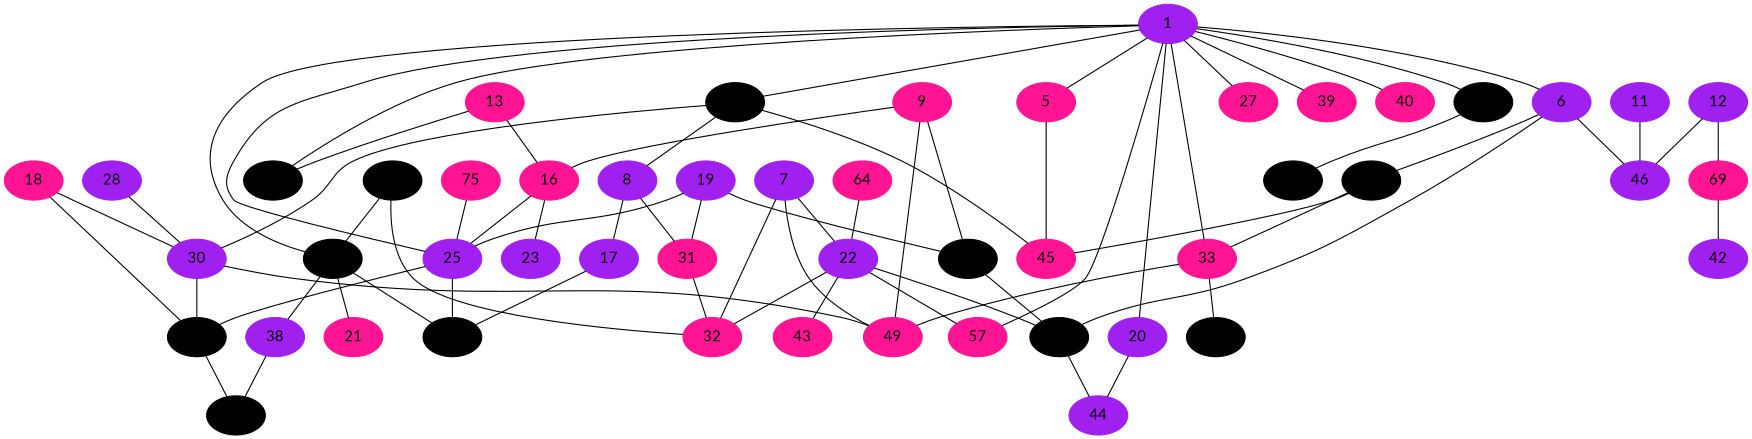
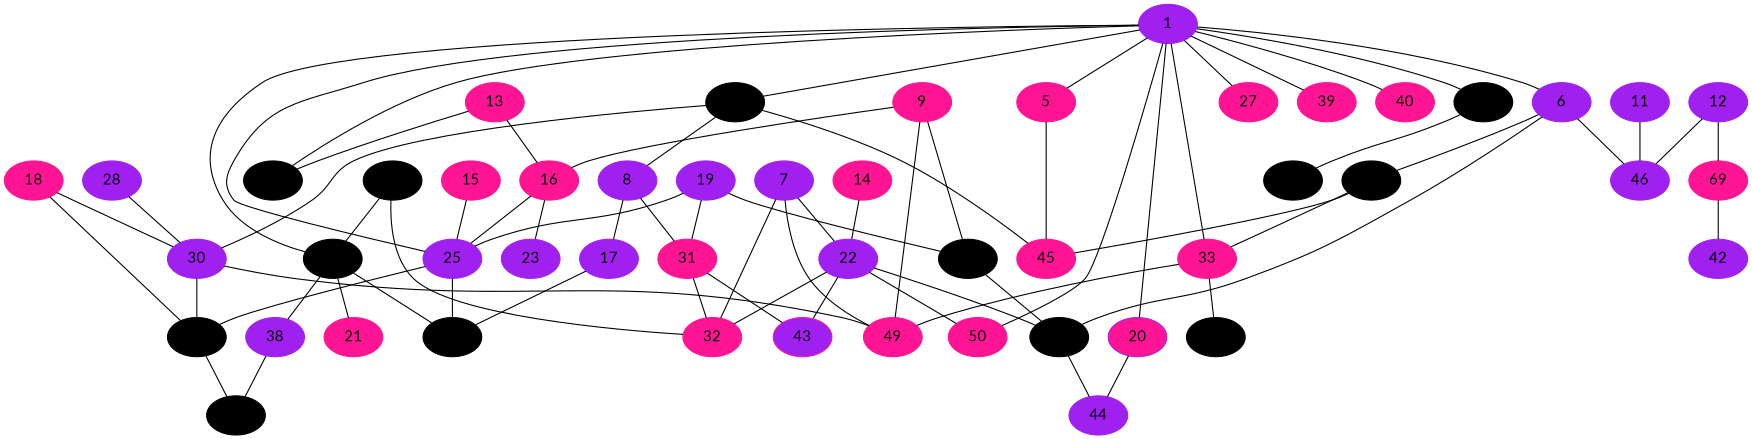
(471, 181) -> (471, 181)
(862, 181) -> (862, 181)
none -> (728, 287)
(803, 337) -> (803, 337)
(978, 337) -> (978, 337)
(1138, 337) -> (1138, 337)
